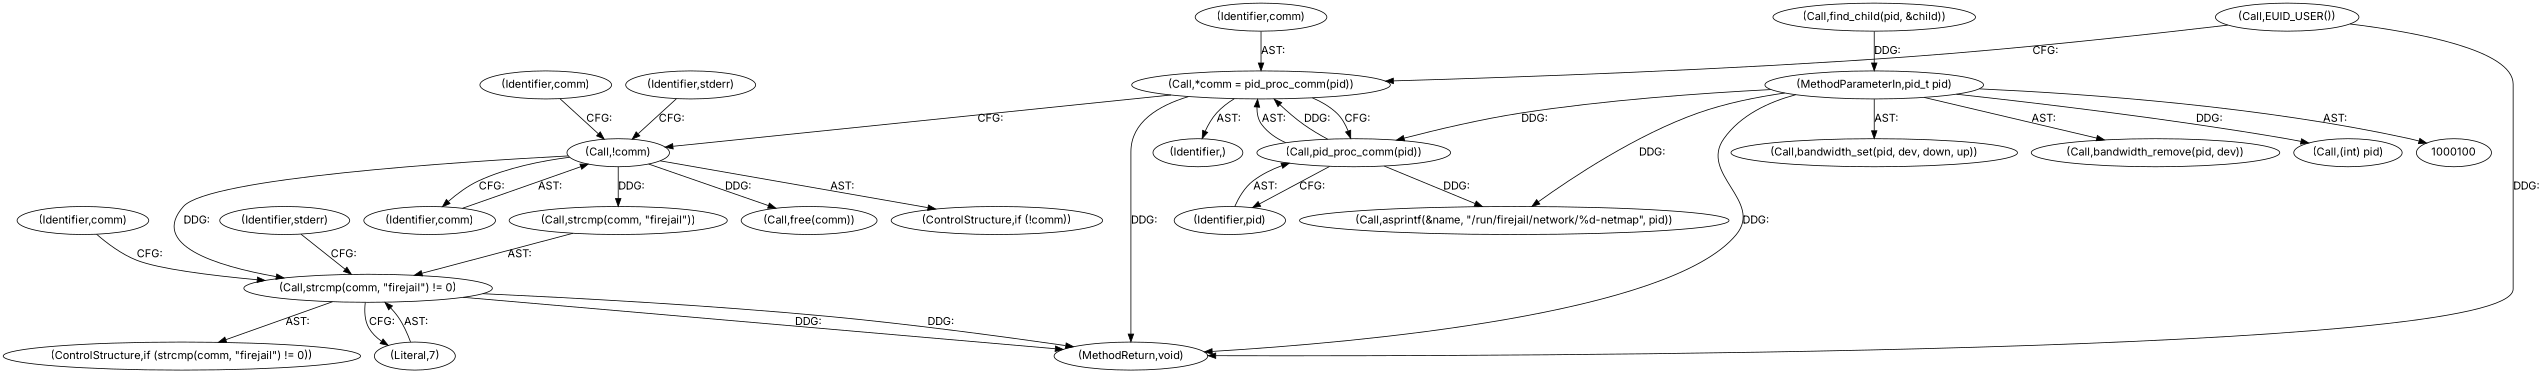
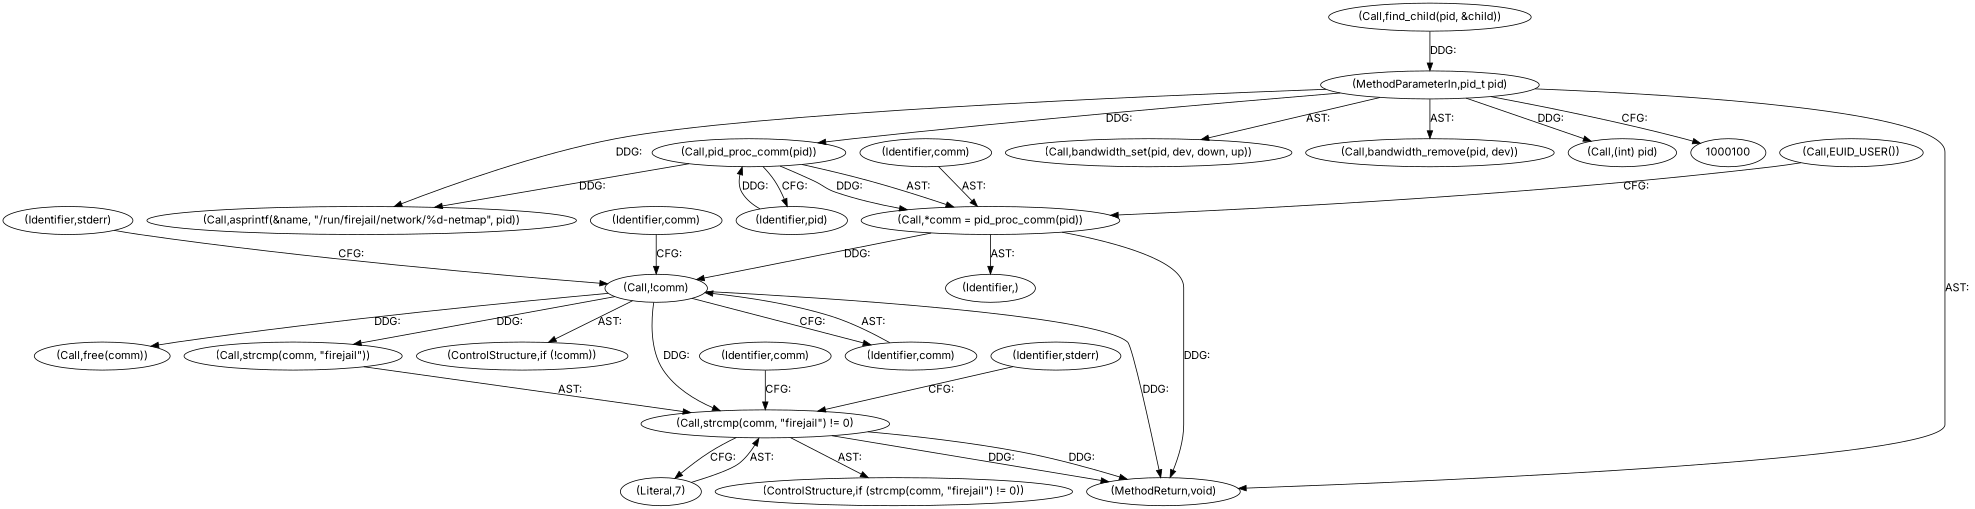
(1334, 111) -> none
(992, 119) -> (859, 254)
(2337, 119) -> (1636, 119)
(1267, 187) -> (757, 187)
(1757, 221) -> (1959, 288)
(2061, 344) -> (984, 313)
